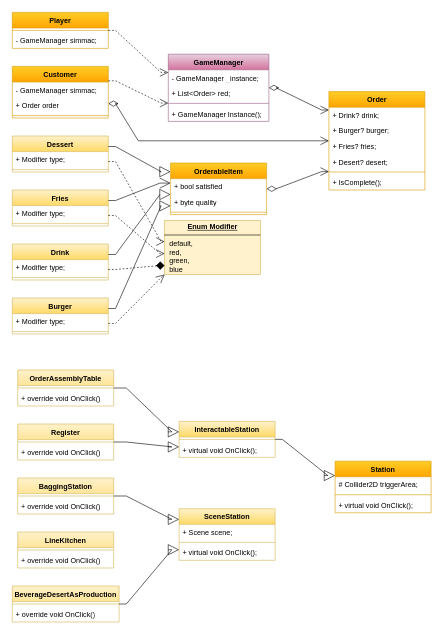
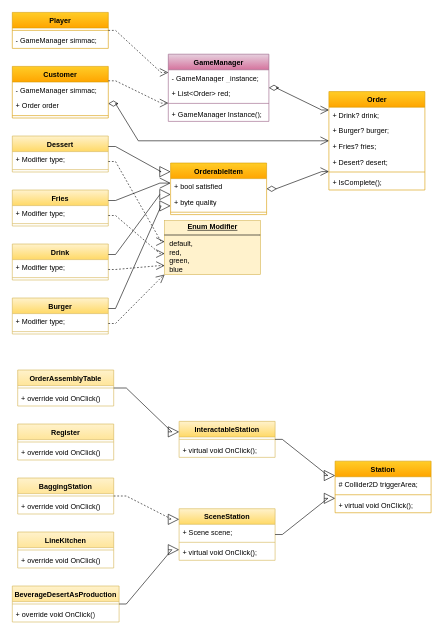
(158, 266) -> (158, 266)
(151, 444) -> none
(145, 506) -> (145, 506)
none -> (304, 517)
